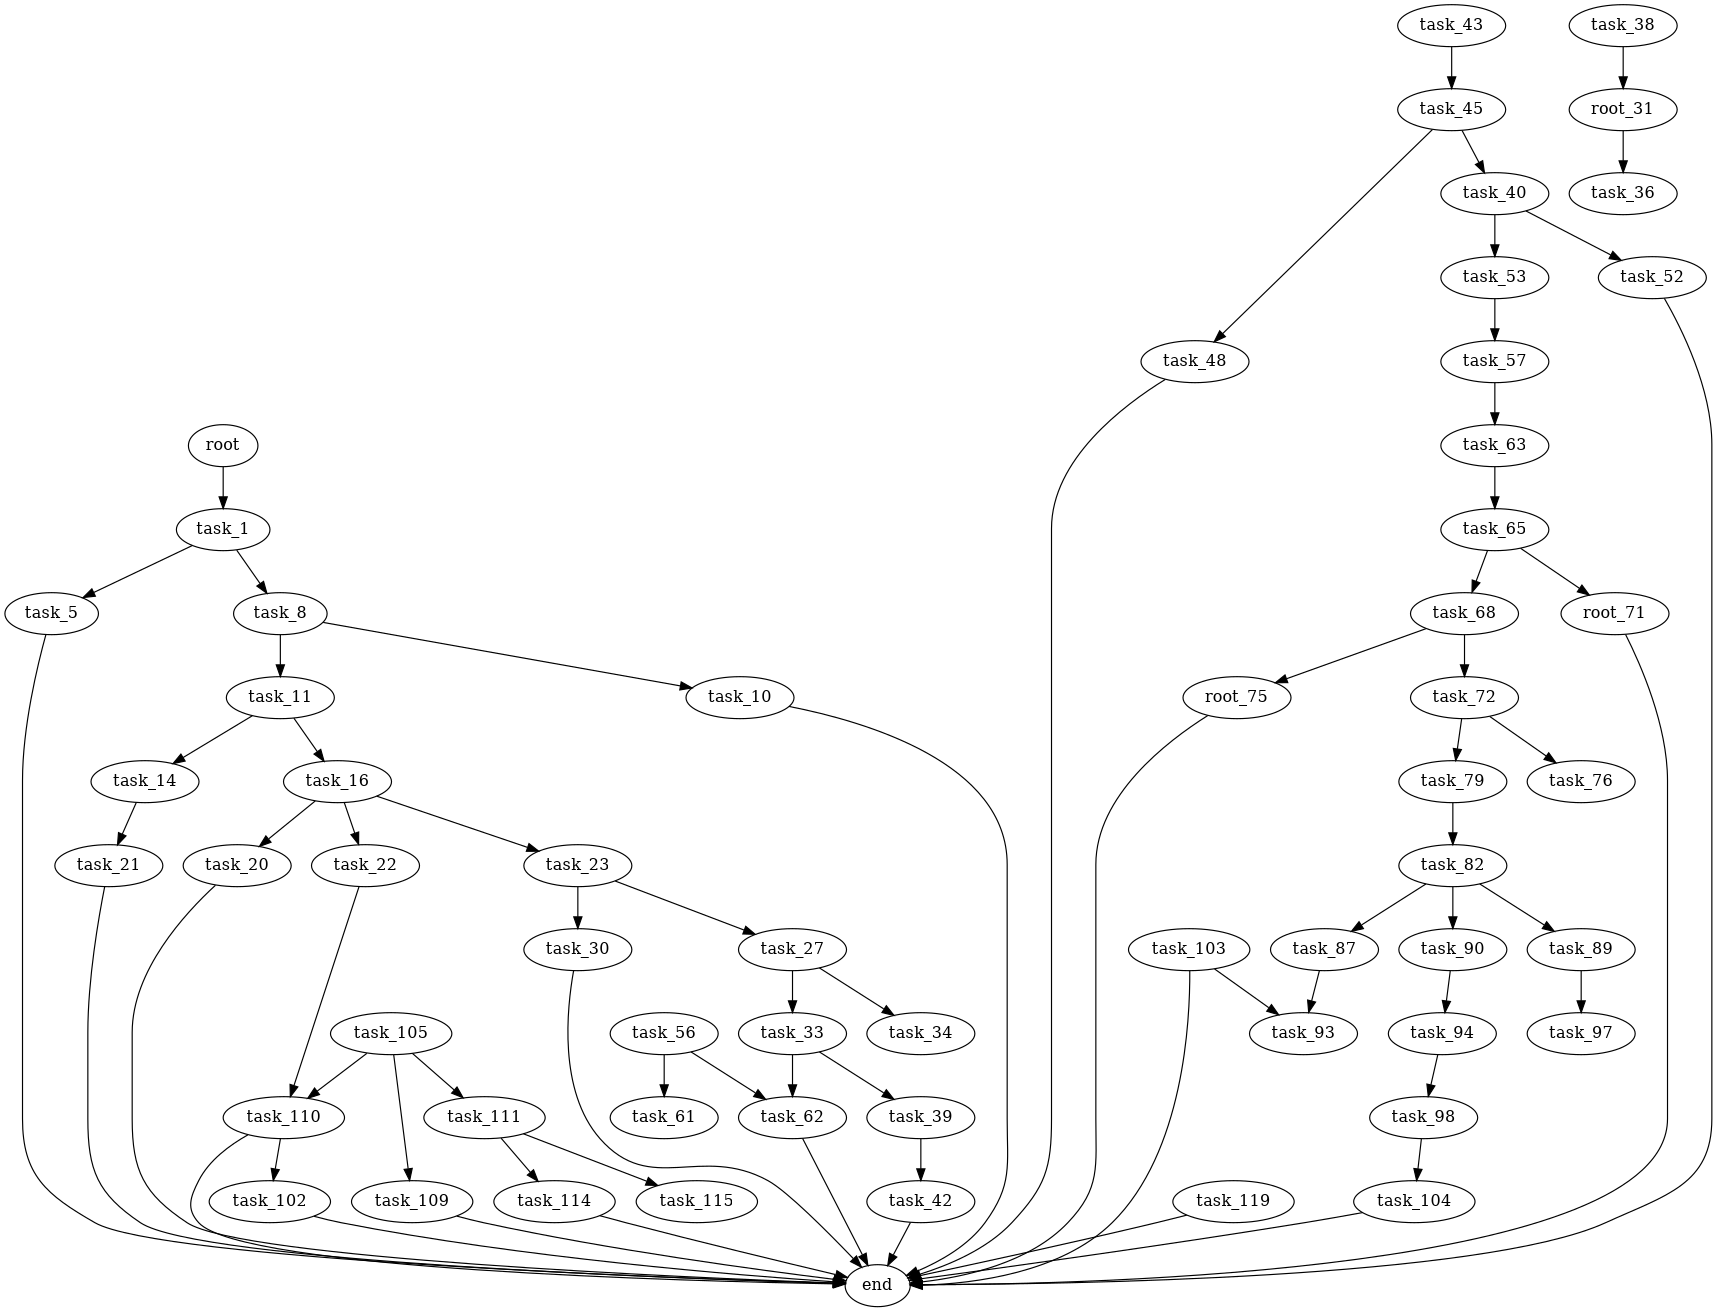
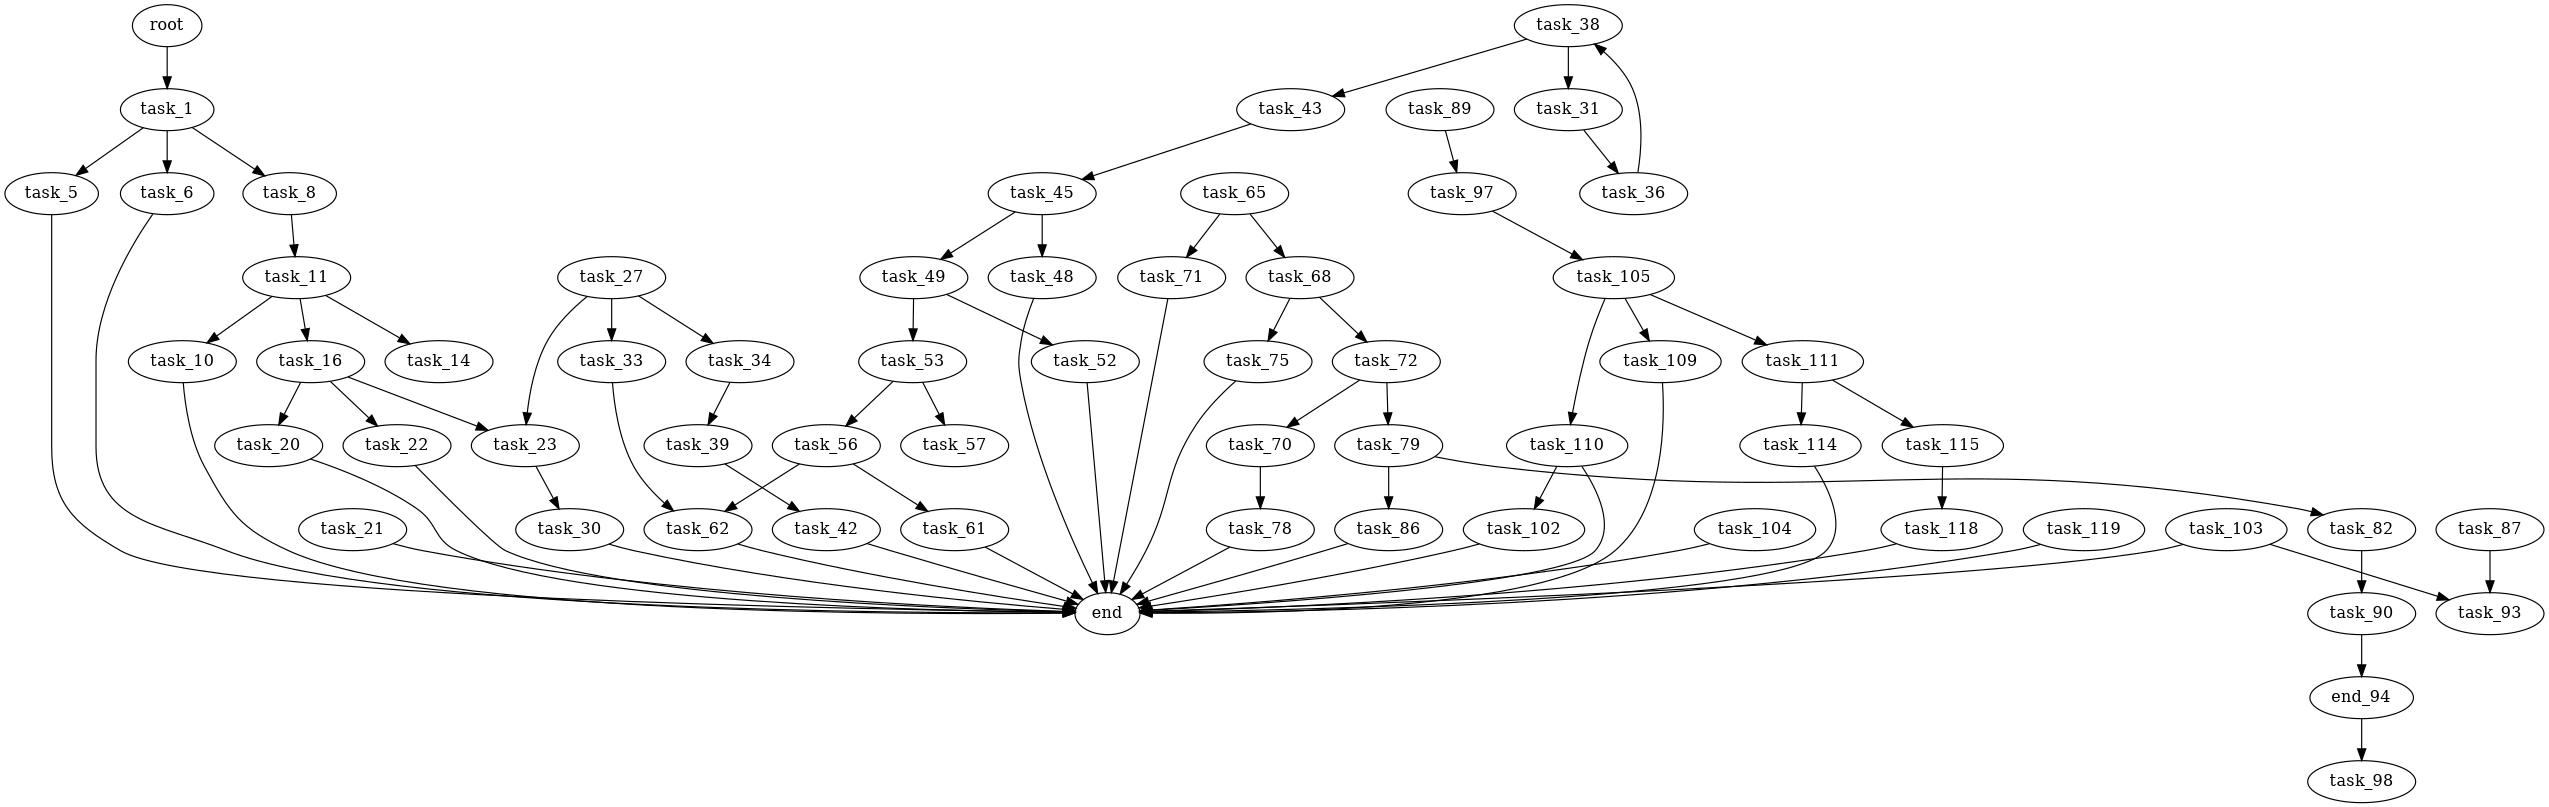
none -> (1435, 66)
none -> (1638, 107)
(1623, 110) -> (1568, 110)
none -> (167, 194)
(1495, 194) -> (914, 278)
none -> (1532, 233)
none -> (874, 400)
(1495, 446) -> none
none -> (1260, 530)
none -> (1389, 530)
none -> (1942, 530)
none -> (1029, 571)
(1615, 614) -> (1172, 278)
(502, 654) -> (244, 316)
(1237, 698) -> (1258, 362)
(1581, 782) -> (1260, 446)
(129, 818) -> none
(1394, 904) -> none
(1512, 904) -> none
(680, 906) -> (544, 348)
(326, 986) -> (720, 592)
(1442, 1034) -> (2362, 698)
(852, 1072) -> (722, 398)
(1420, 1154) -> none
